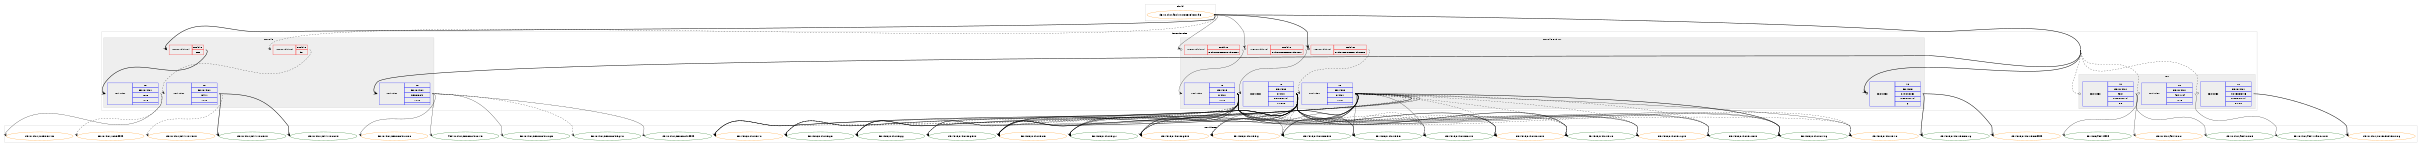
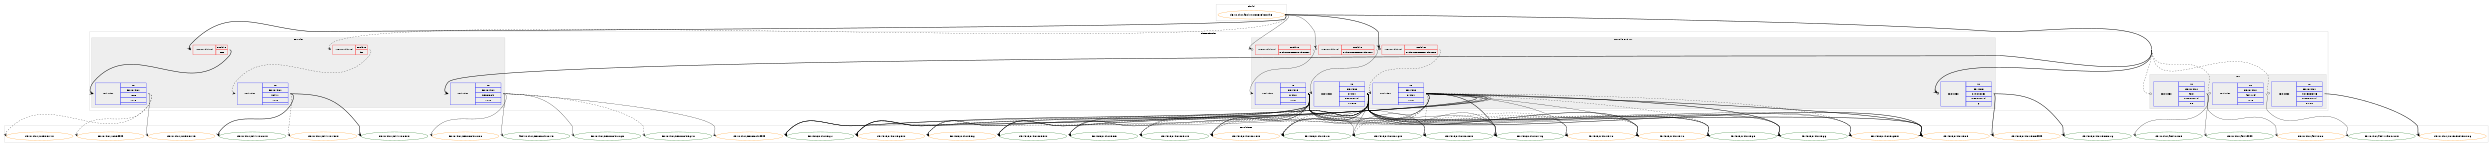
none -> (40, 136)
(678, 136) -> (749, 136)
(962, 136) -> (1885, 136)
(1672, 136) -> (1388, 136)
(2098, 136) -> (2240, 136)
